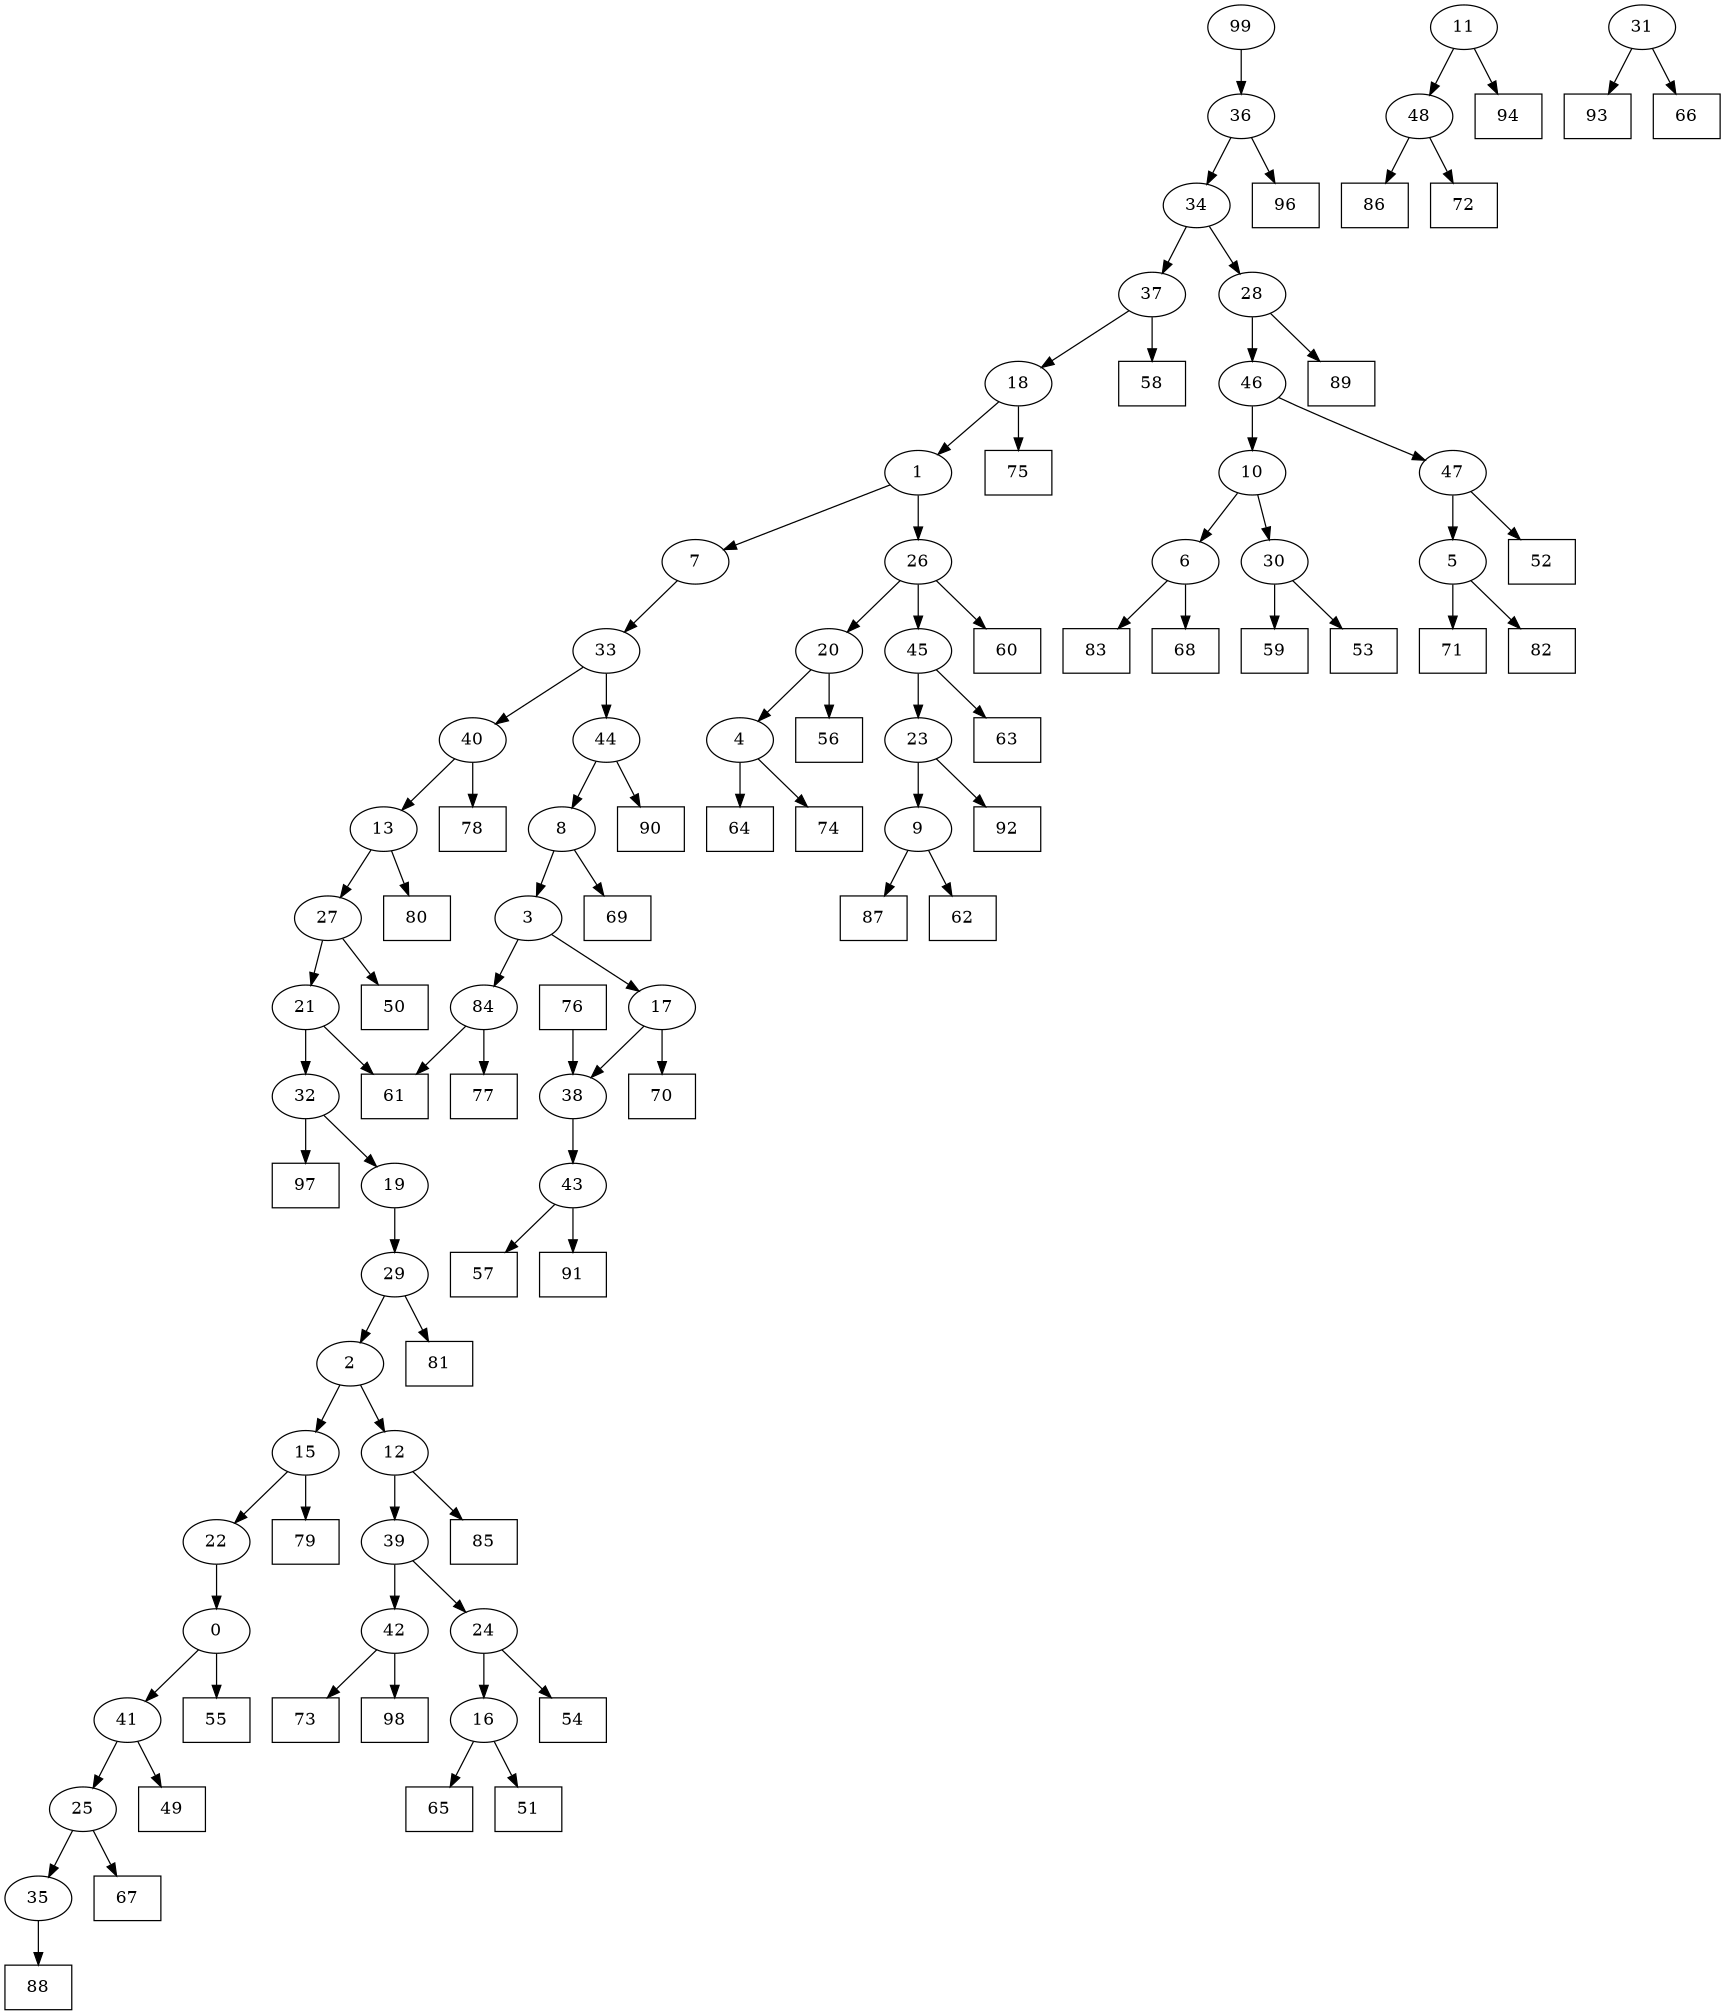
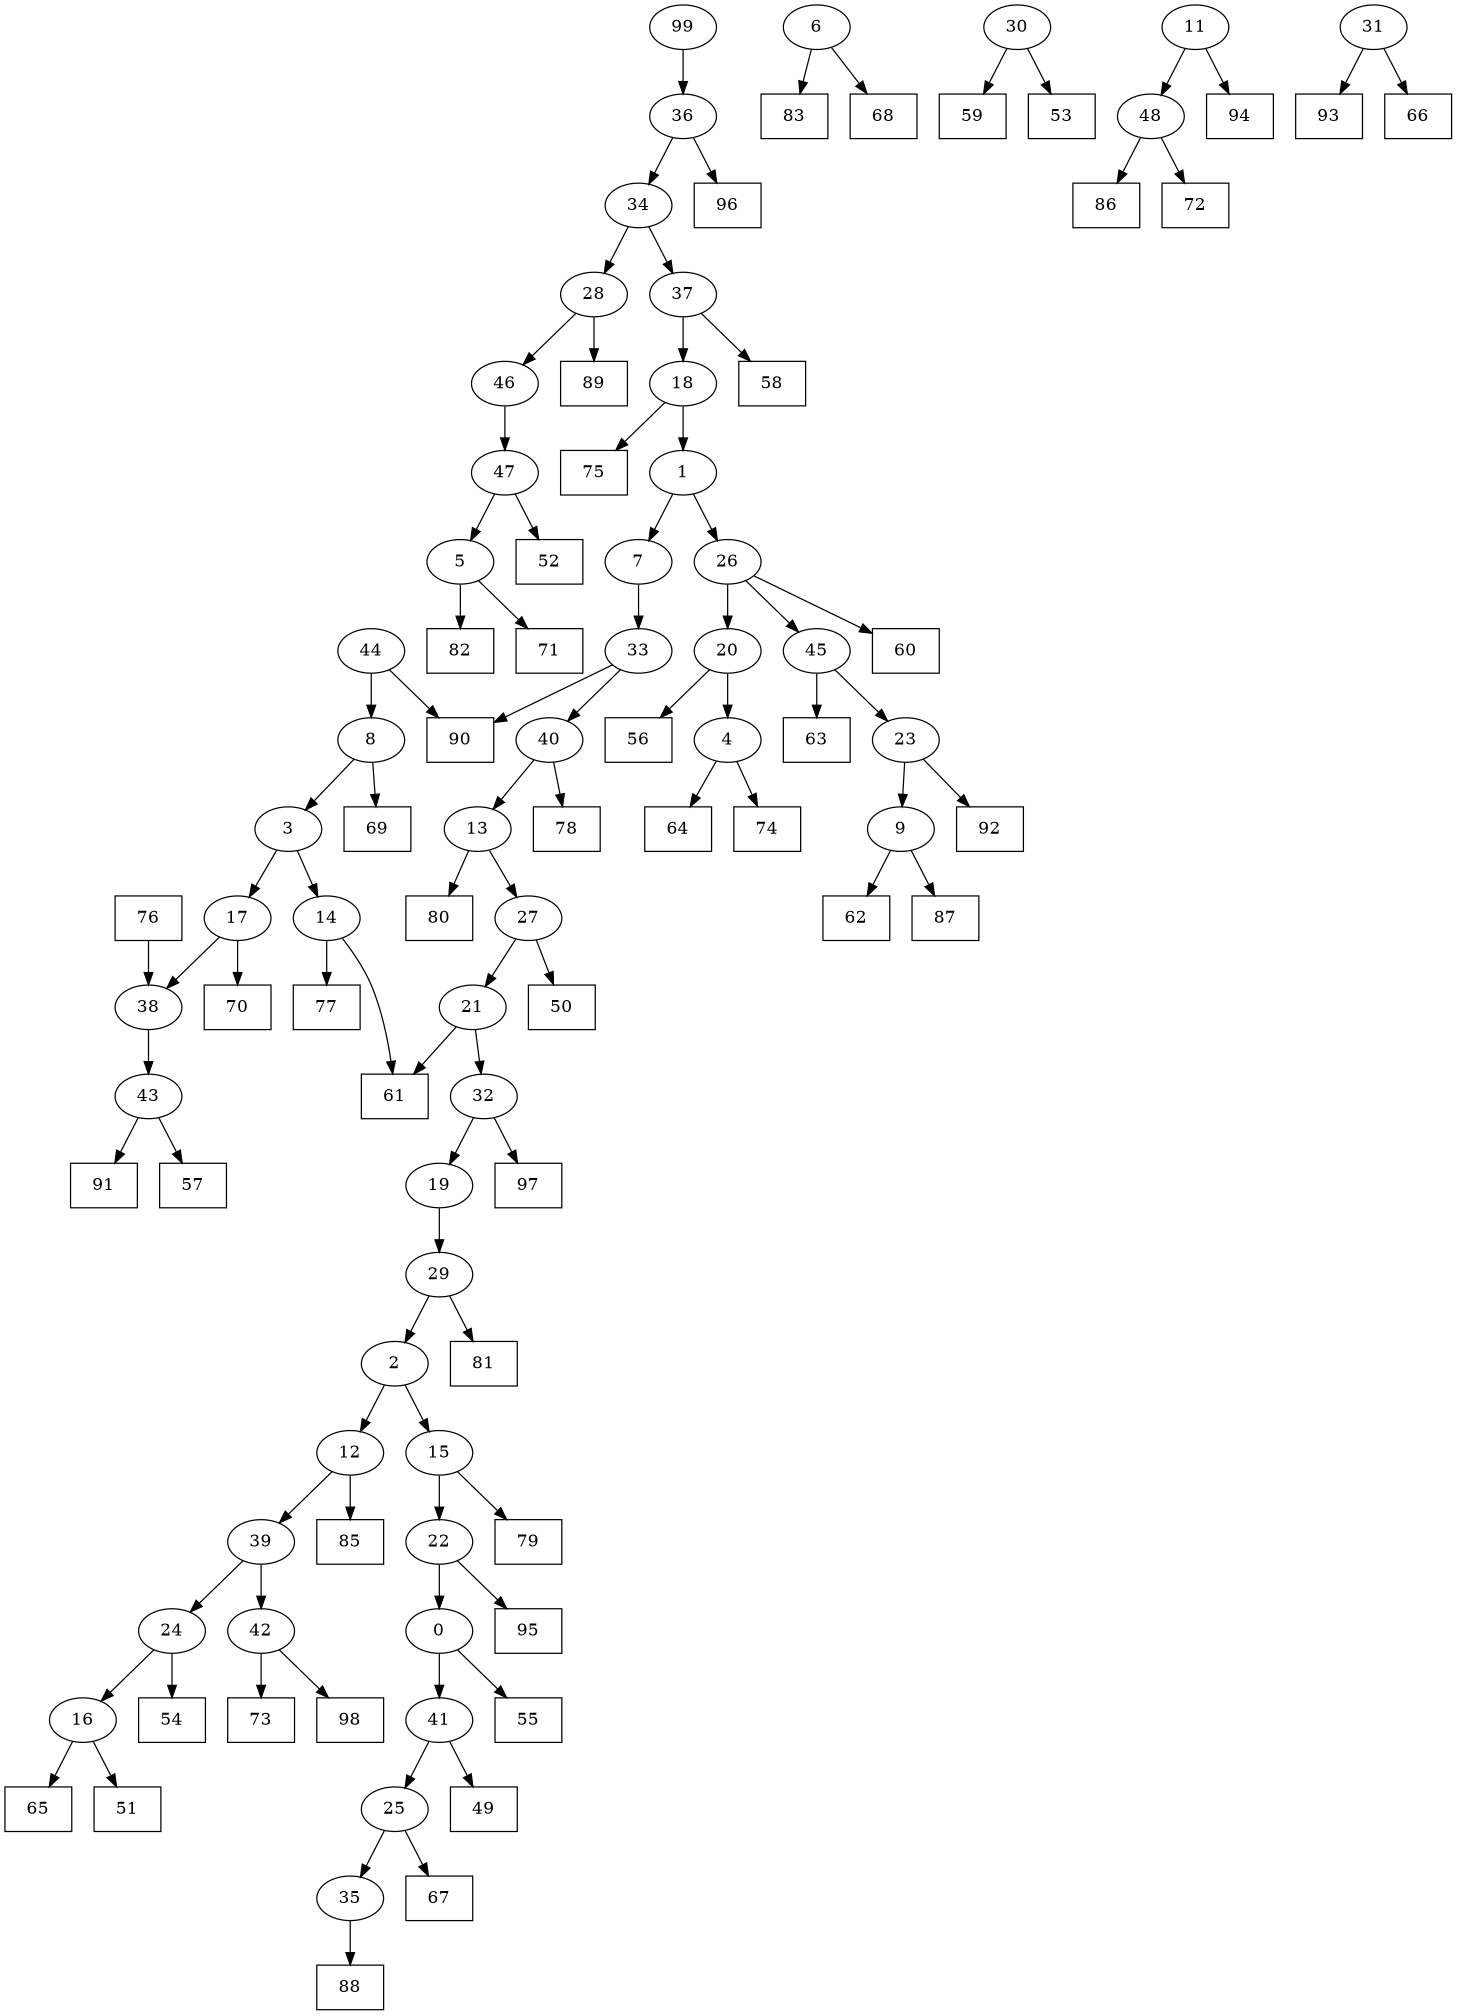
(1252, 473) -> none
(606, 689) -> (559, 691)
(484, 1007) -> (327, 918)
none -> (528, 1631)
